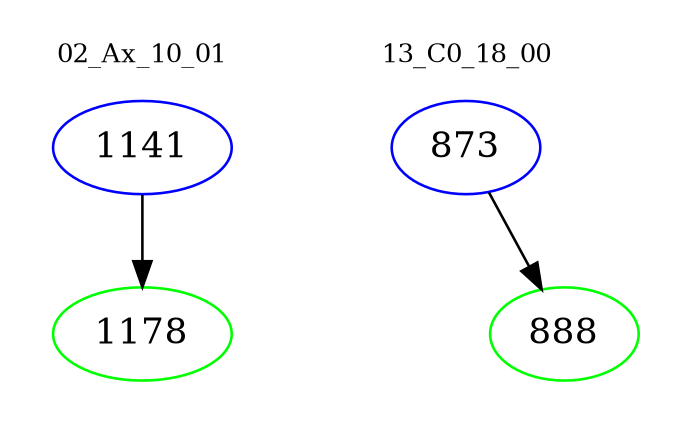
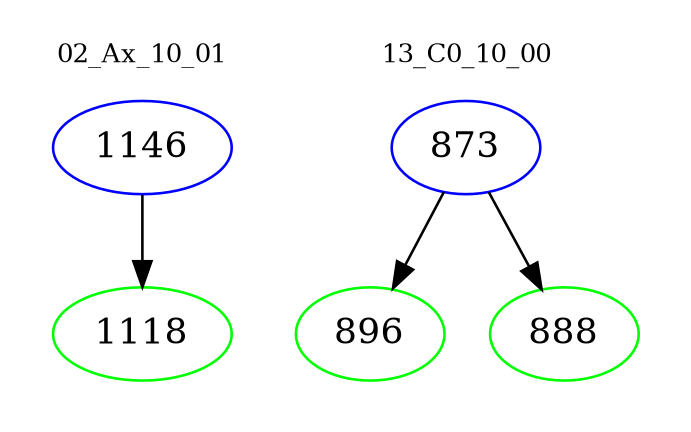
(467, 56) -> (467, 56)
(142, 148) -> (142, 148)
(142, 334) -> (142, 334)
none -> (370, 334)
